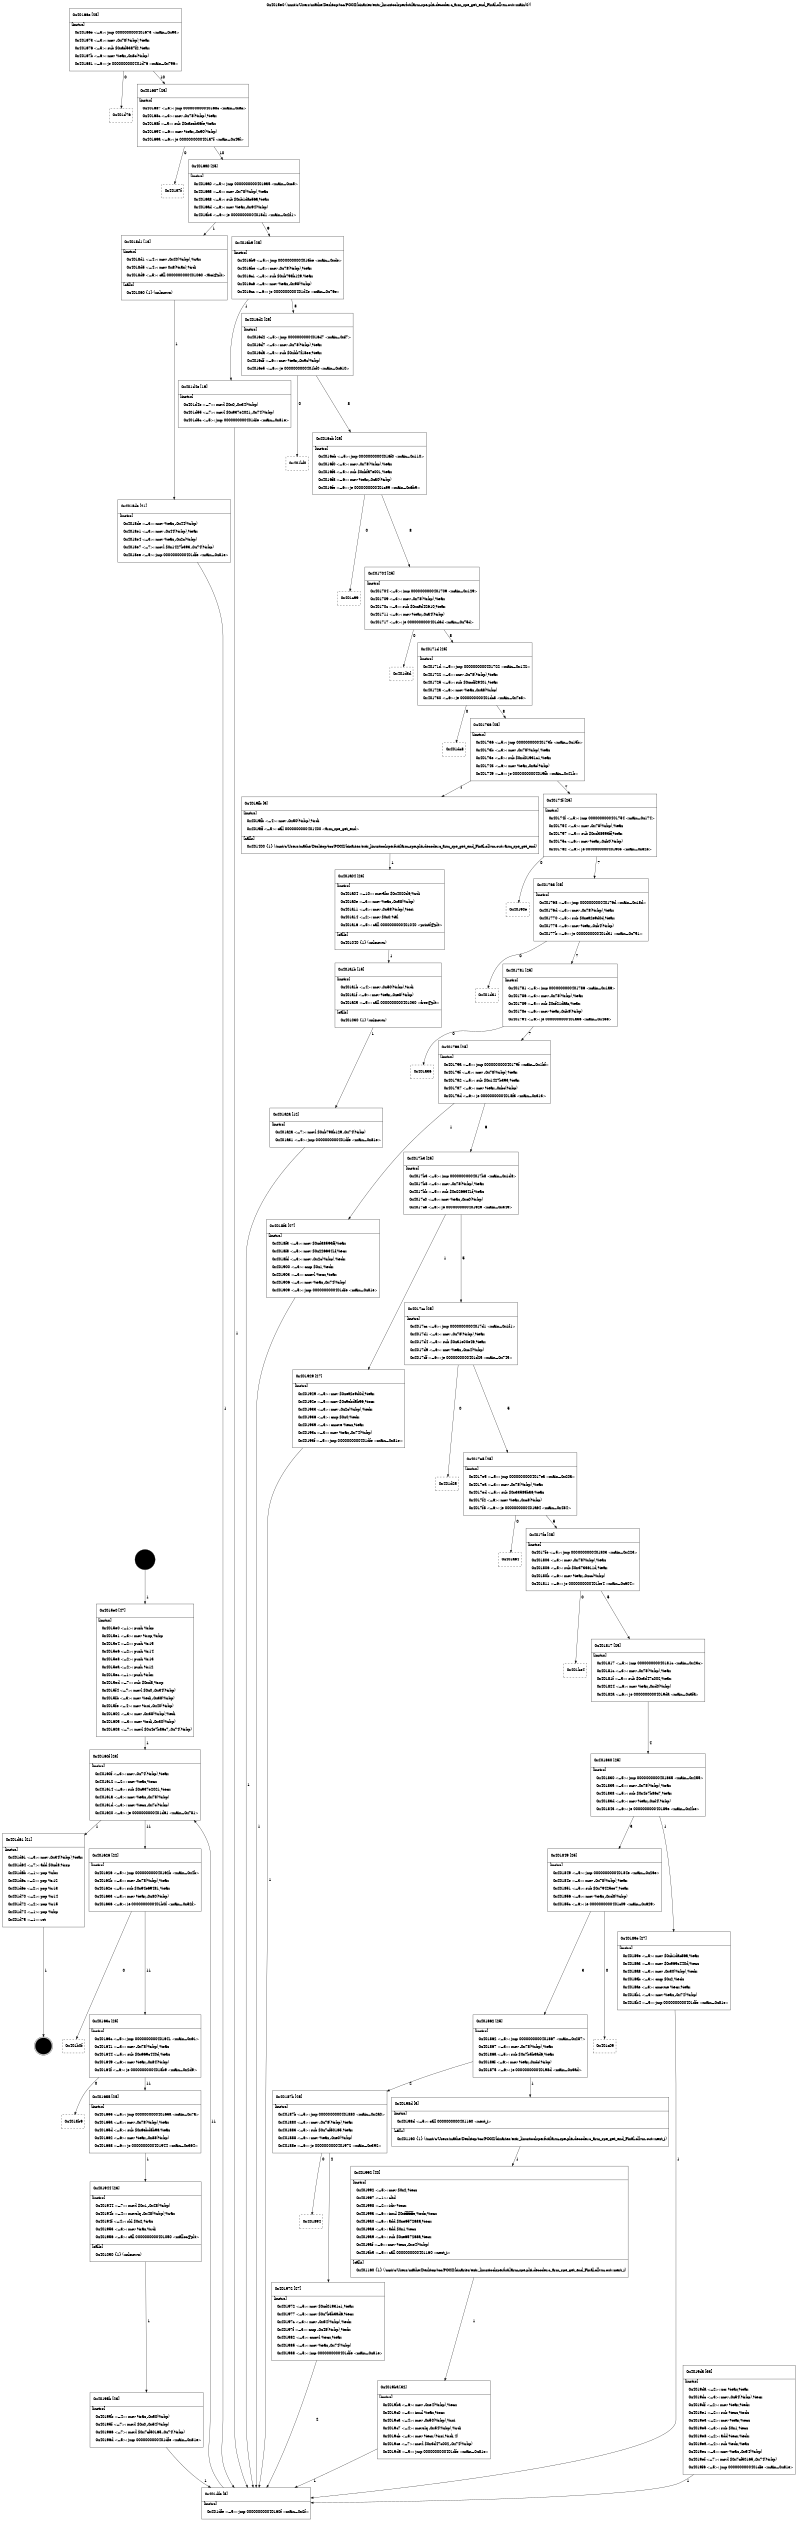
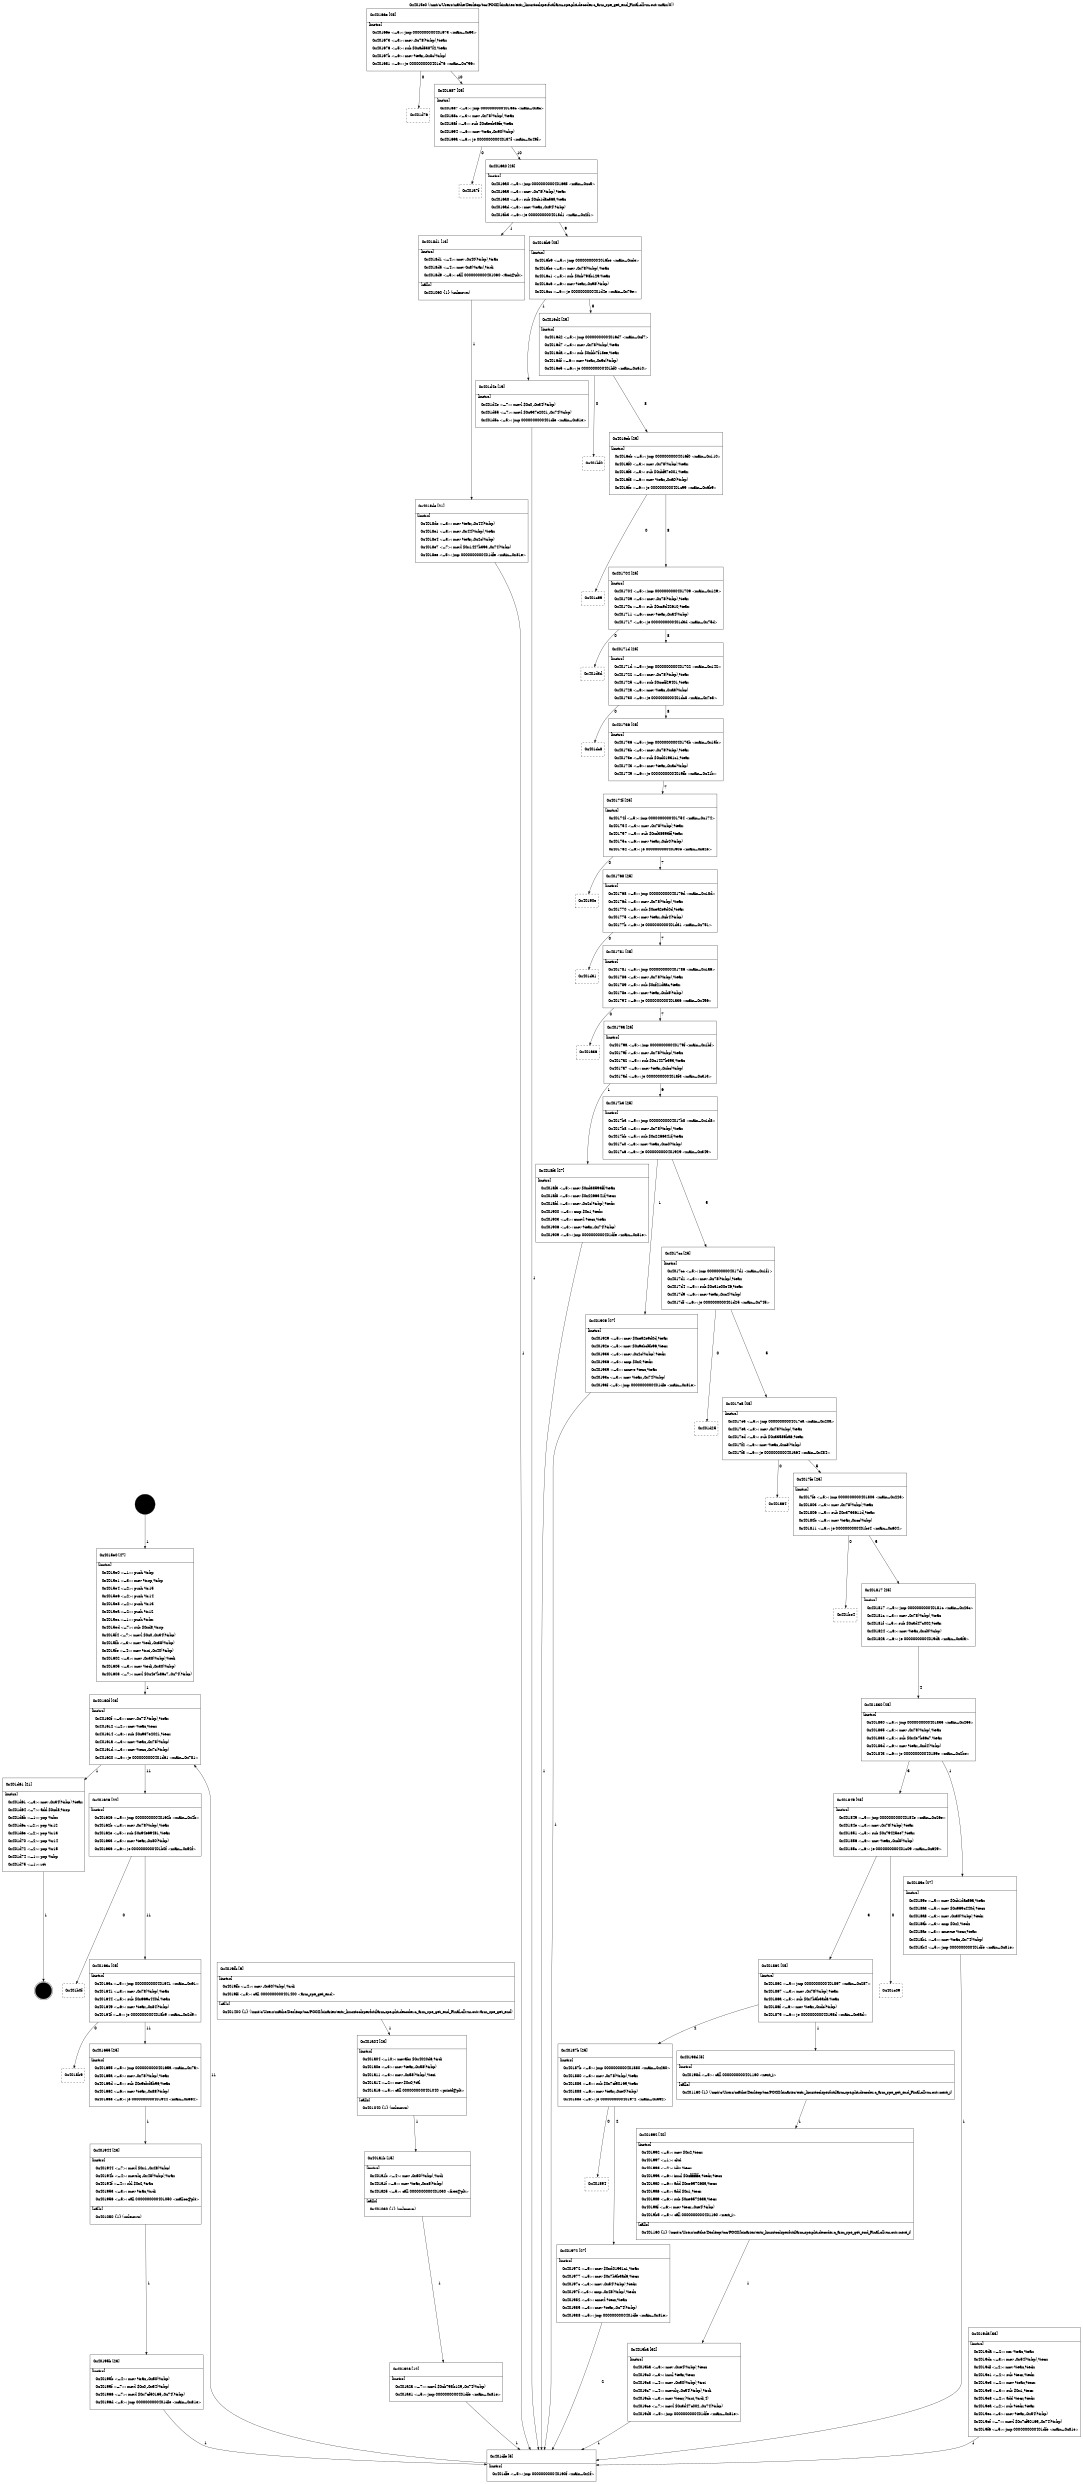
(457, 788) -> none
